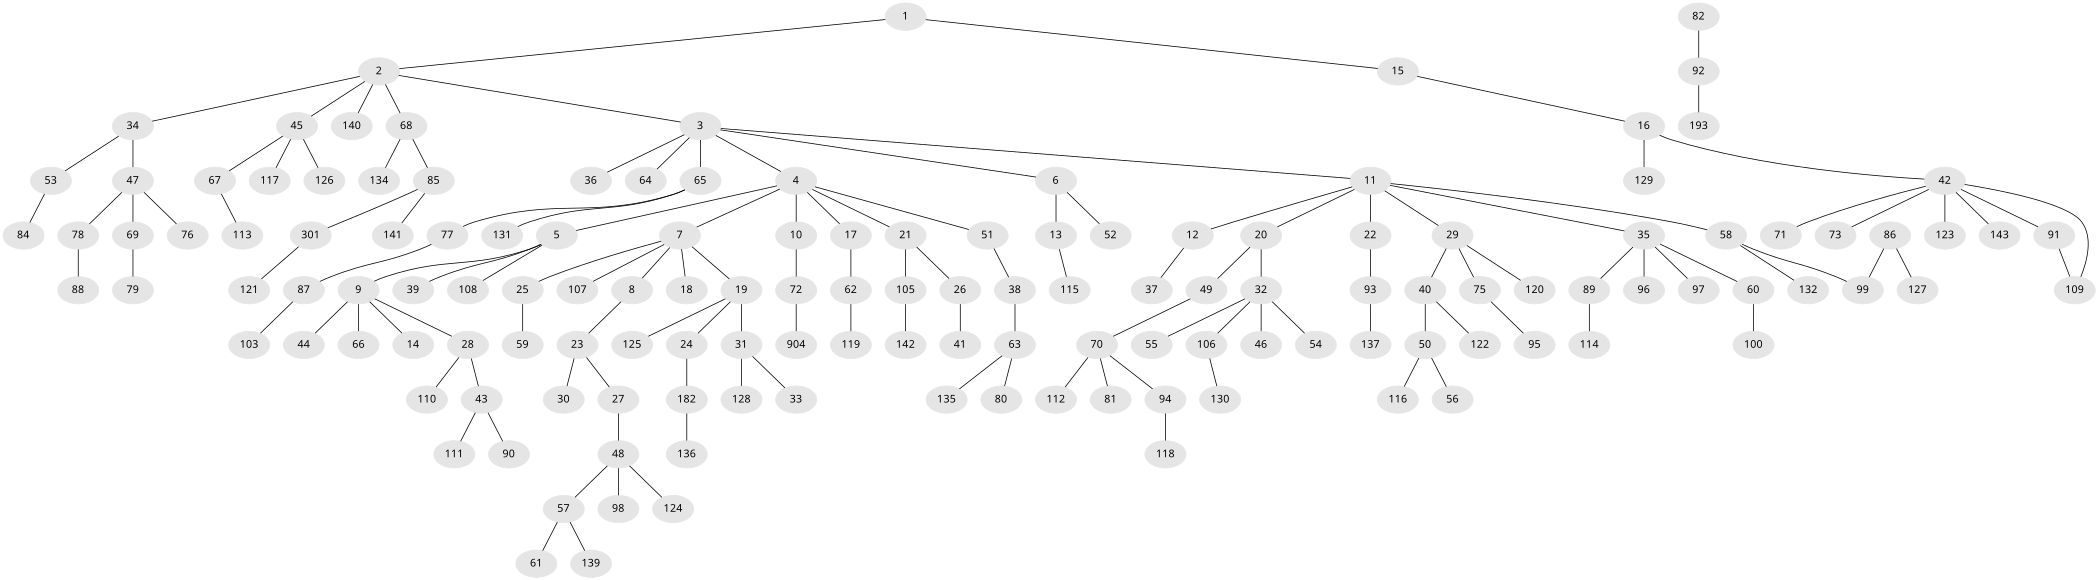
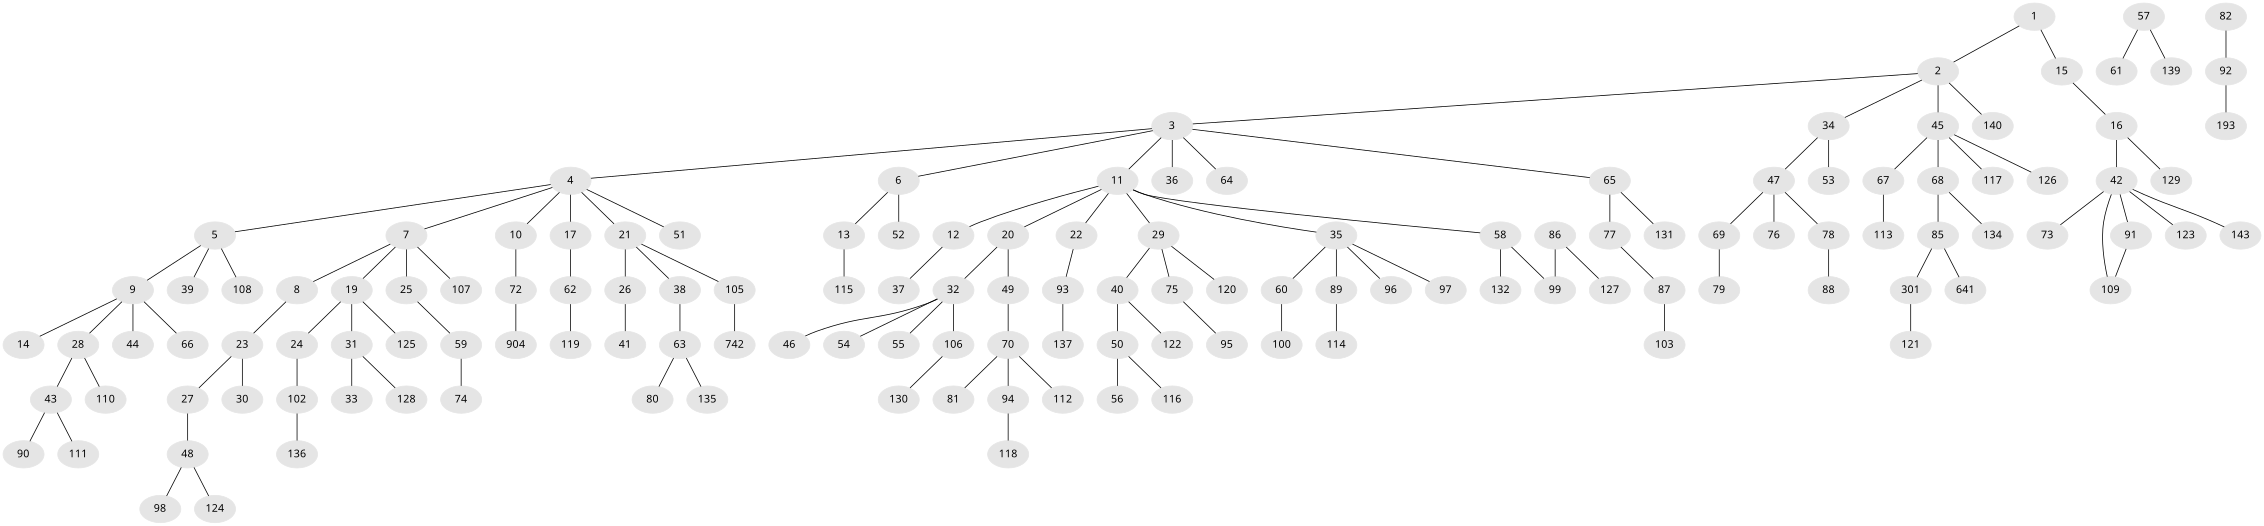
(393, 99) -> (1938, 154)
(24, 236) -> none
(393, 236) -> (1965, 290)
(1781, 236) -> none
(1001, 263) -> (653, 263)
(687, 290) -> none
(906, 345) -> (735, 345)
none -> (461, 400)
(687, 400) -> (297, 400)
(591, 482) -> none
